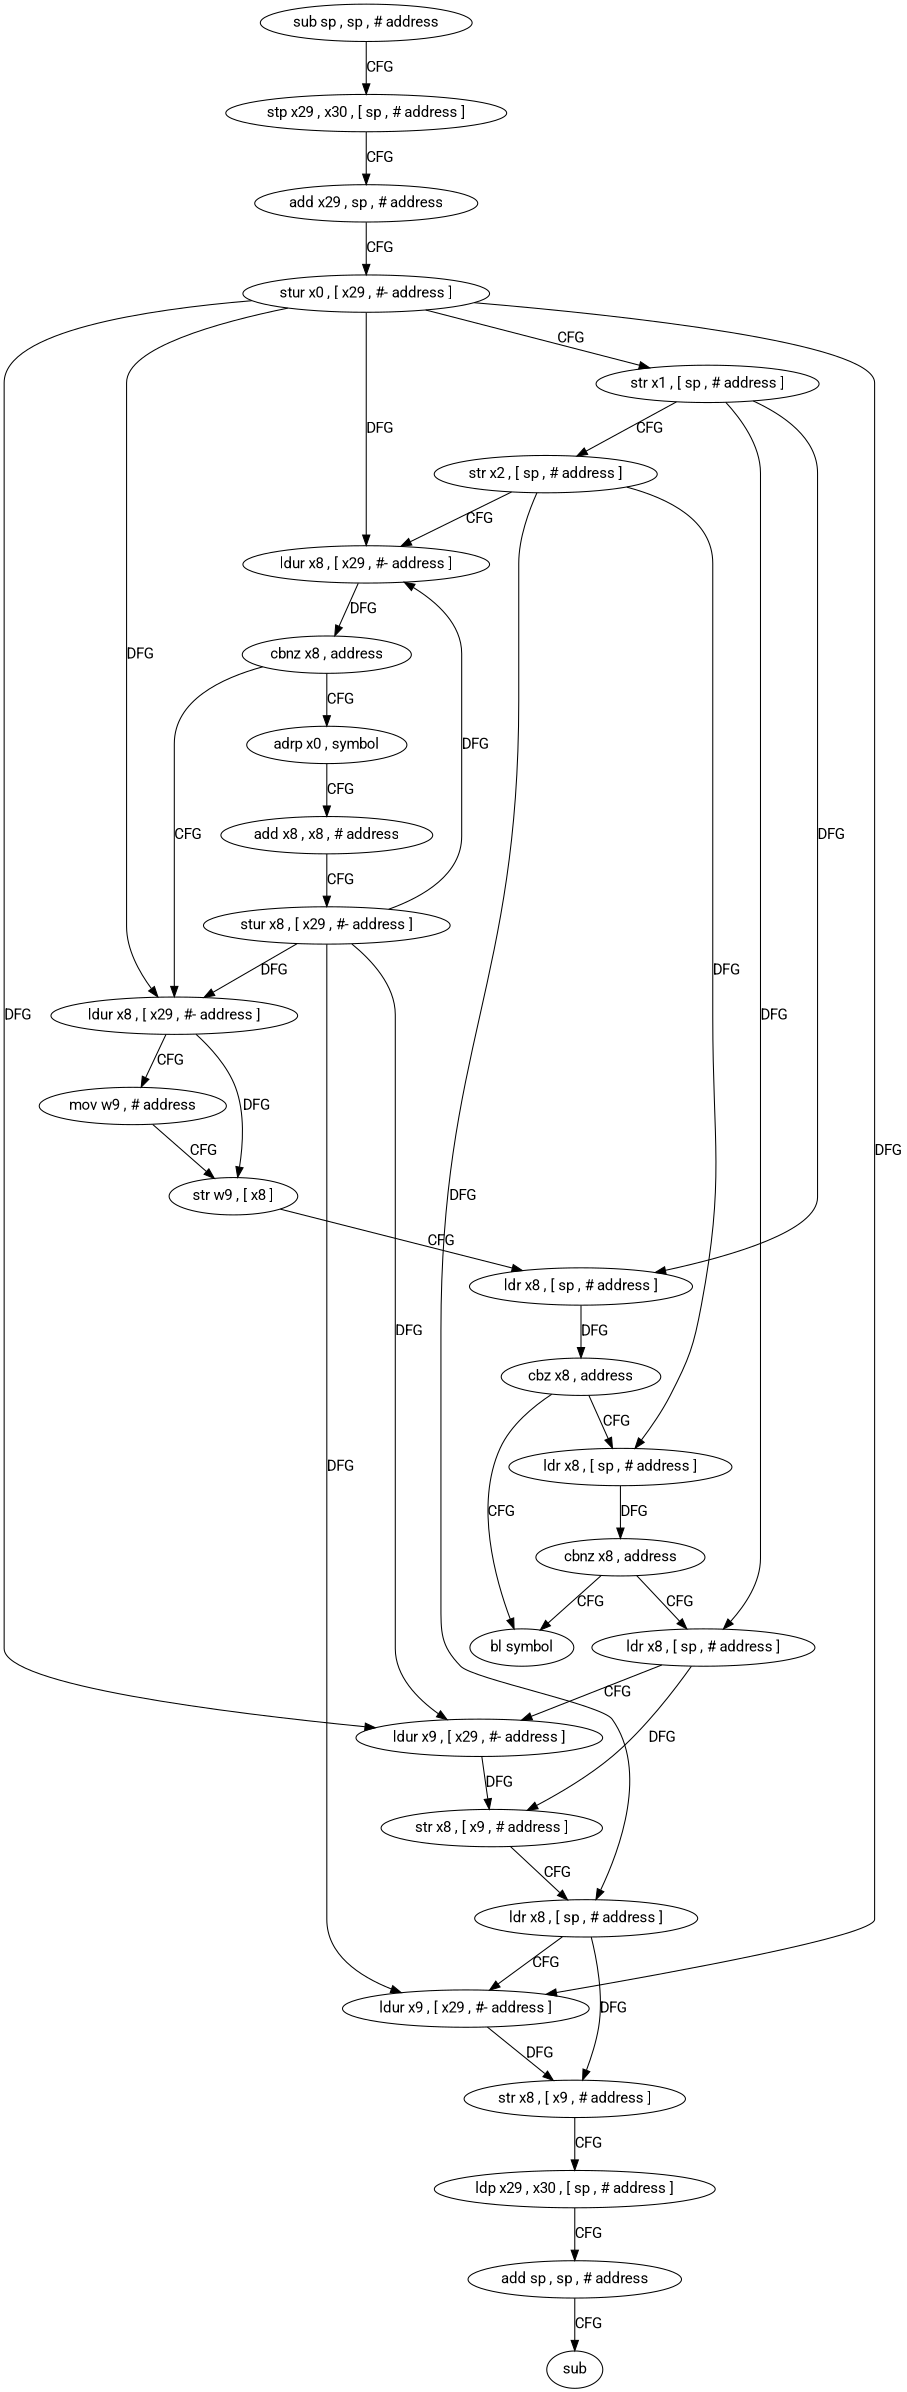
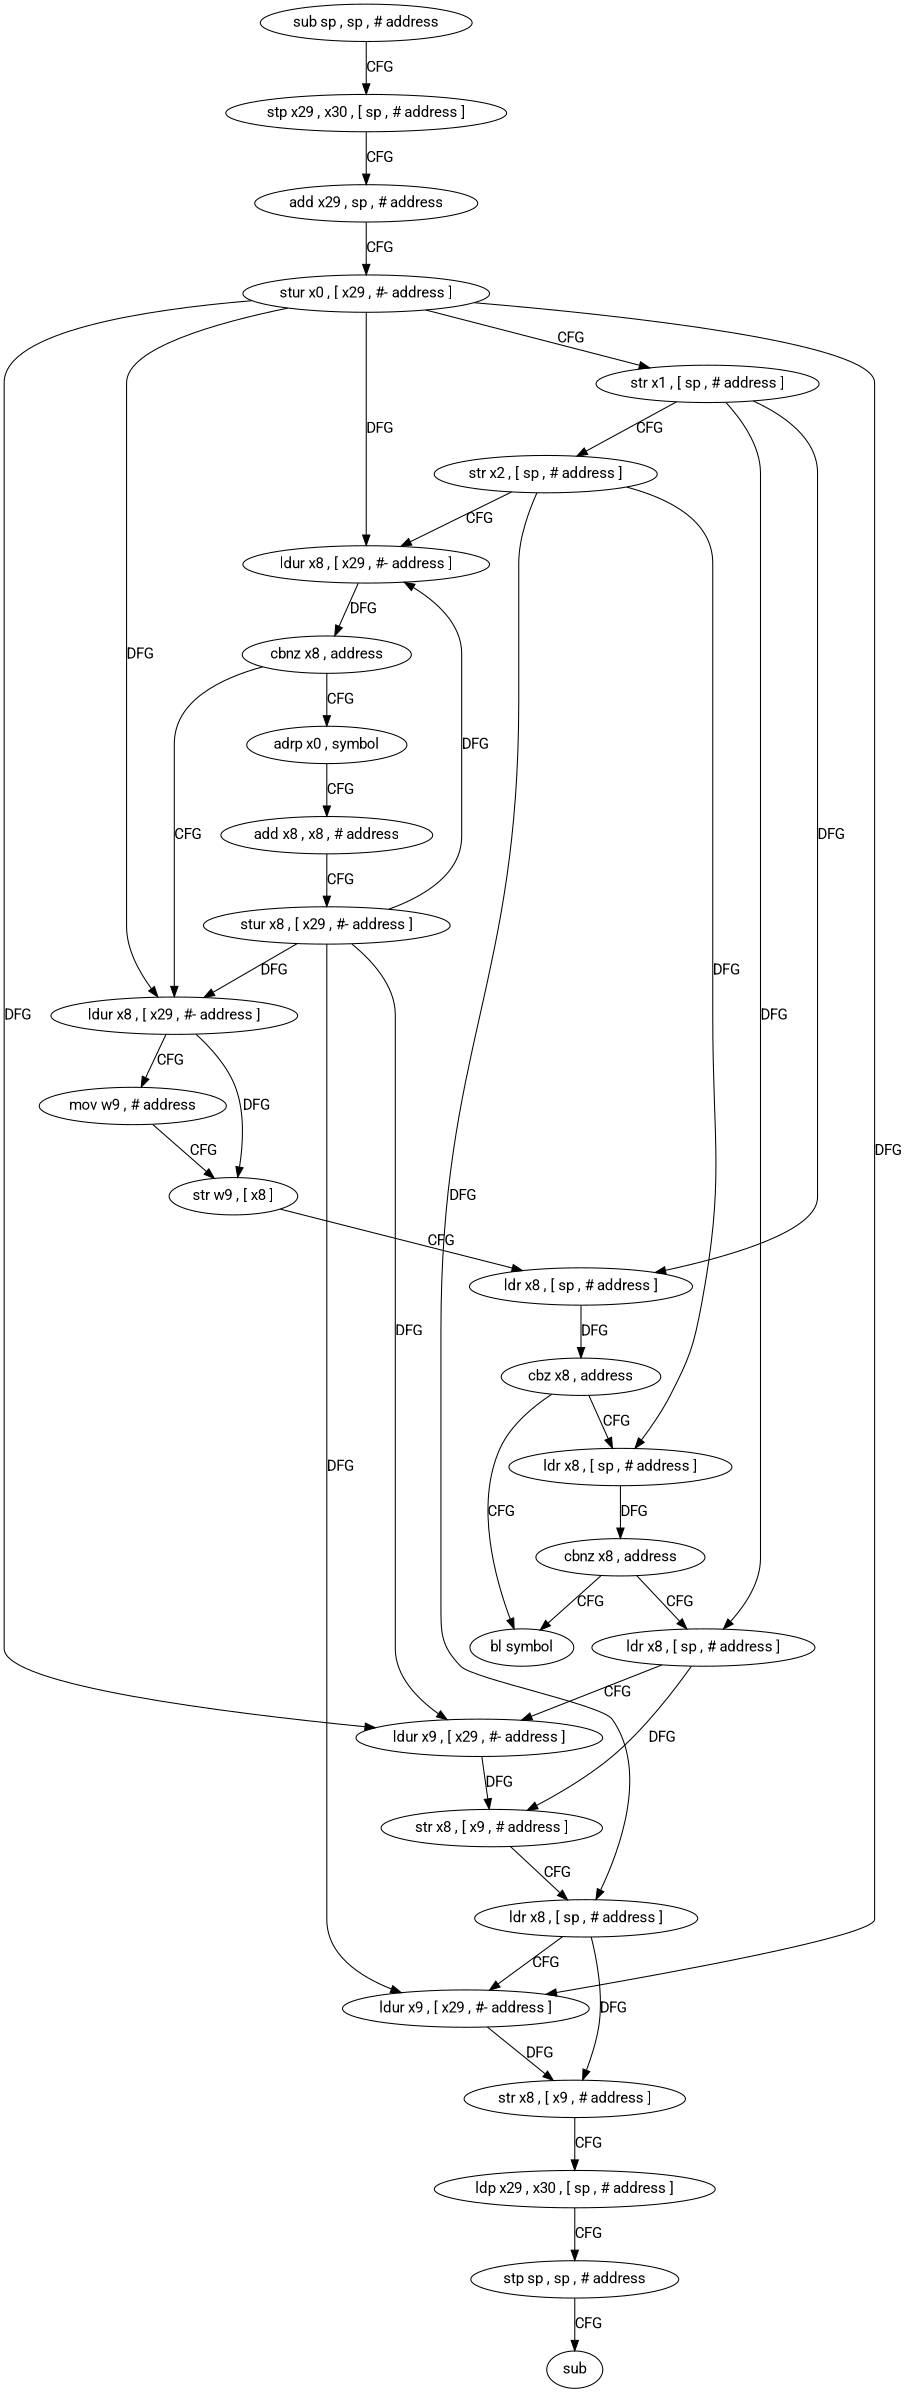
(575, 2279) -> (575, 2279)
